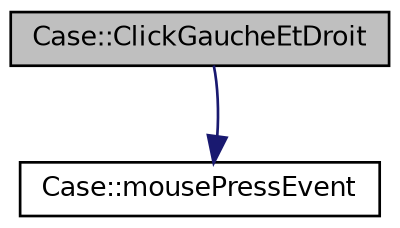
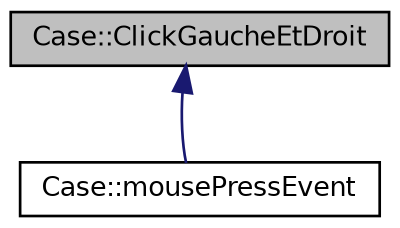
(218, 101) -> (182, 128)
